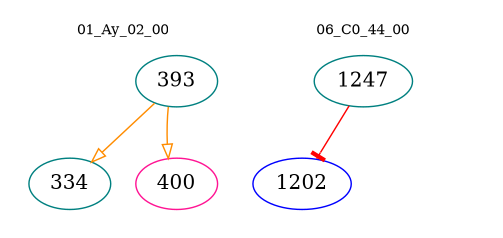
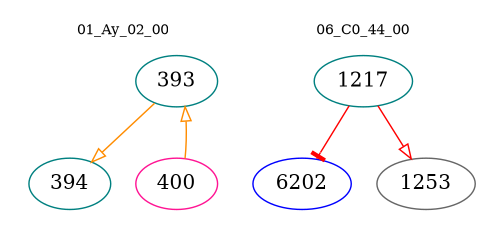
(363, 81) -> (363, 81)
(167, 125) -> (186, 140)
(70, 184) -> (70, 184)
(302, 184) -> (302, 184)
none -> (426, 184)
